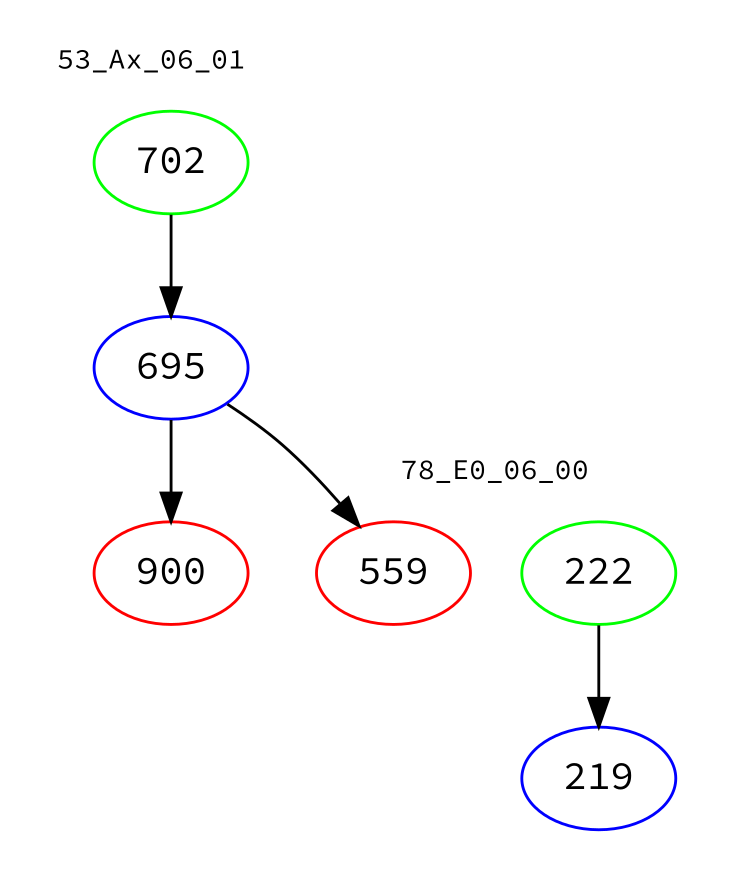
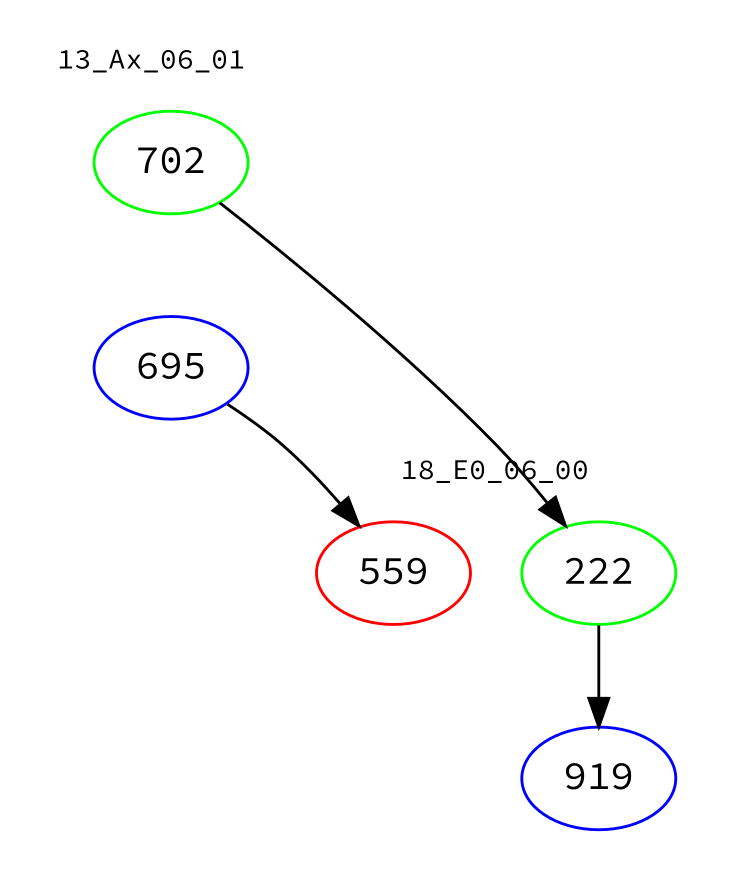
(153, 61) -> (153, 61)
(171, 251) -> (390, 345)
(496, 472) -> (496, 472)
(171, 573) -> none
(599, 778) -> (599, 778)
